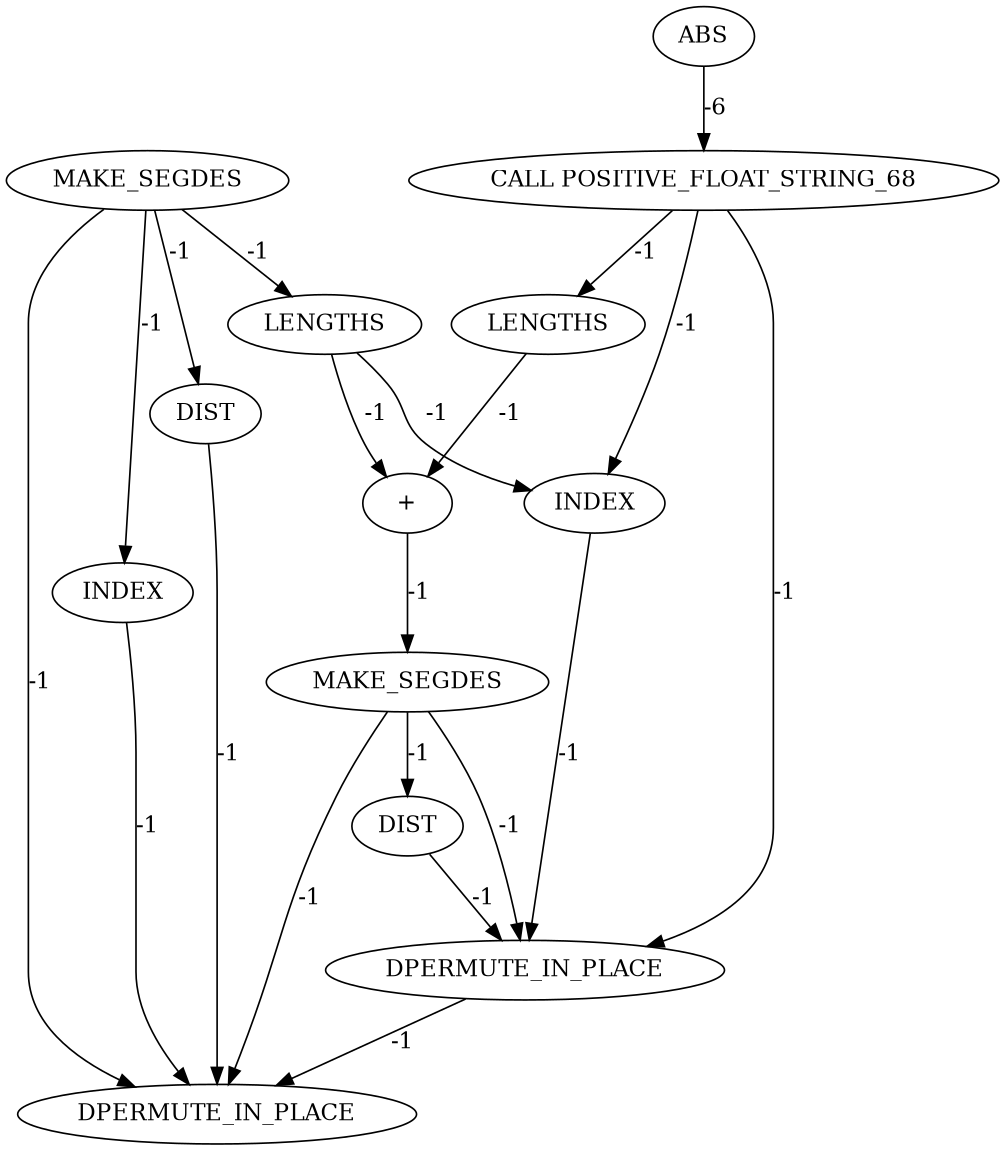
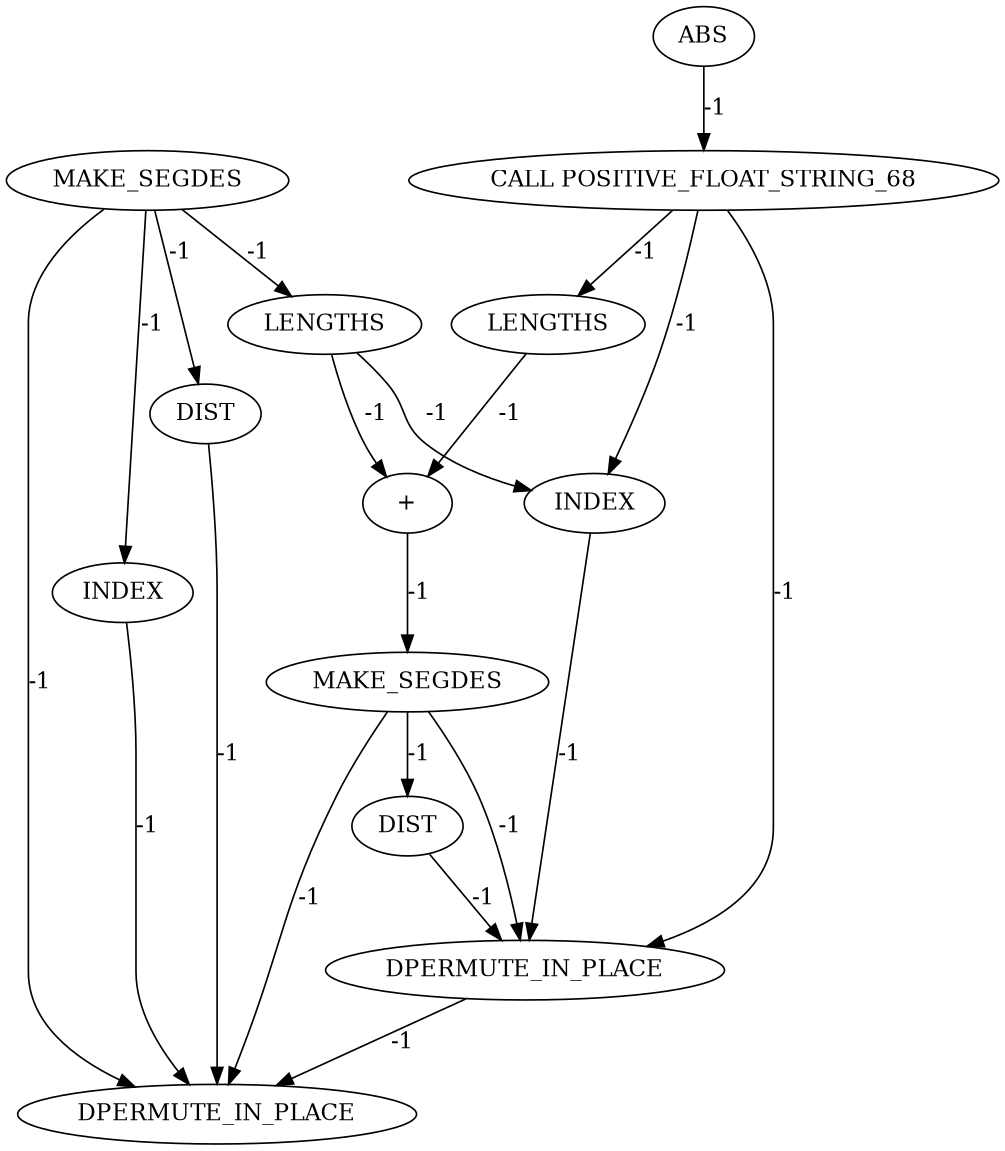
(715, 108) -> (715, 108)
